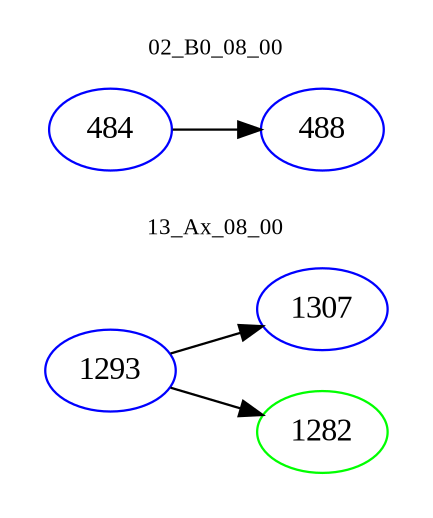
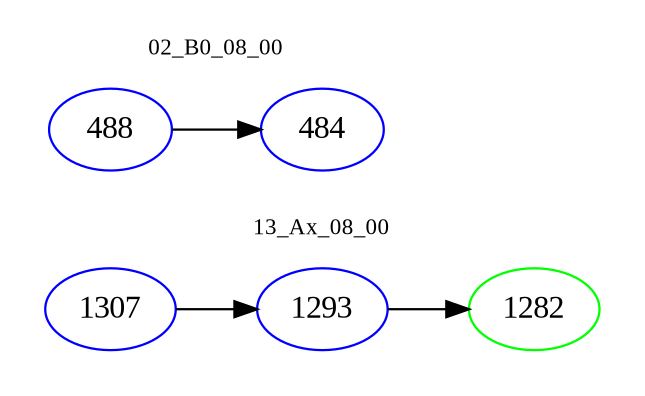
(205, 130) -> (205, 130)
(205, 343) -> (205, 309)
